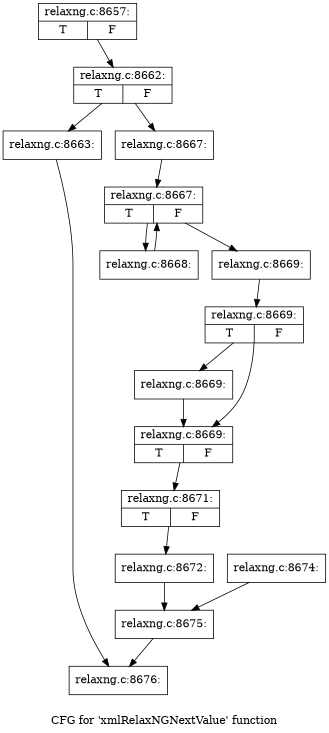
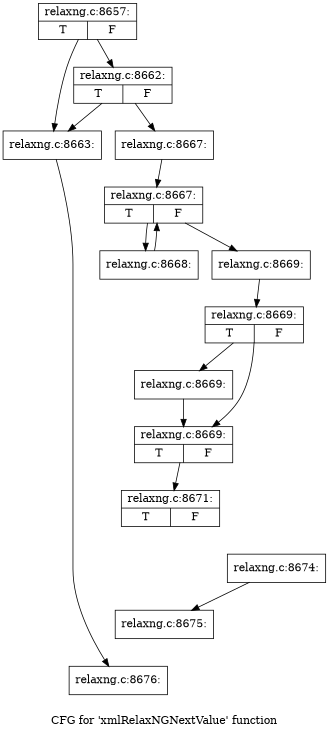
none -> (63, 80)
(164, 568) -> none
(144, 650) -> none
